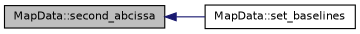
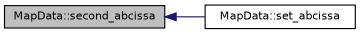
(280, 17) -> (280, 17)
